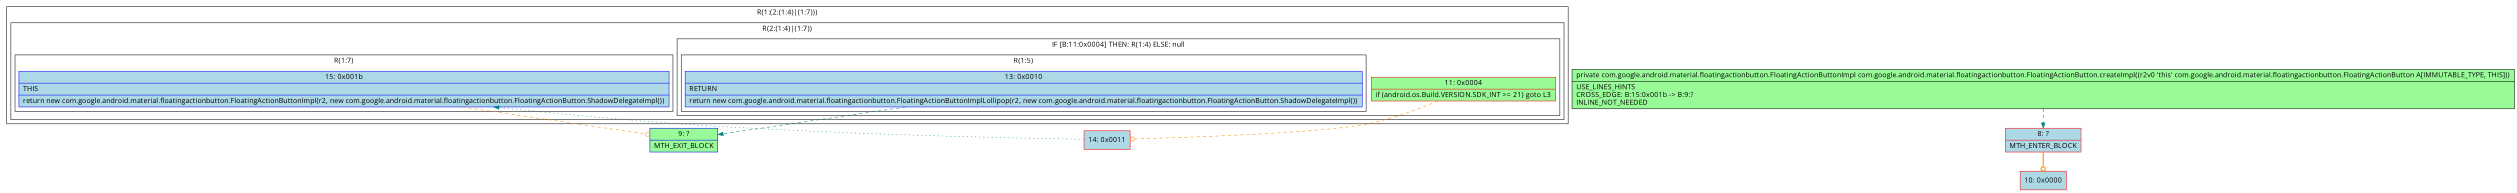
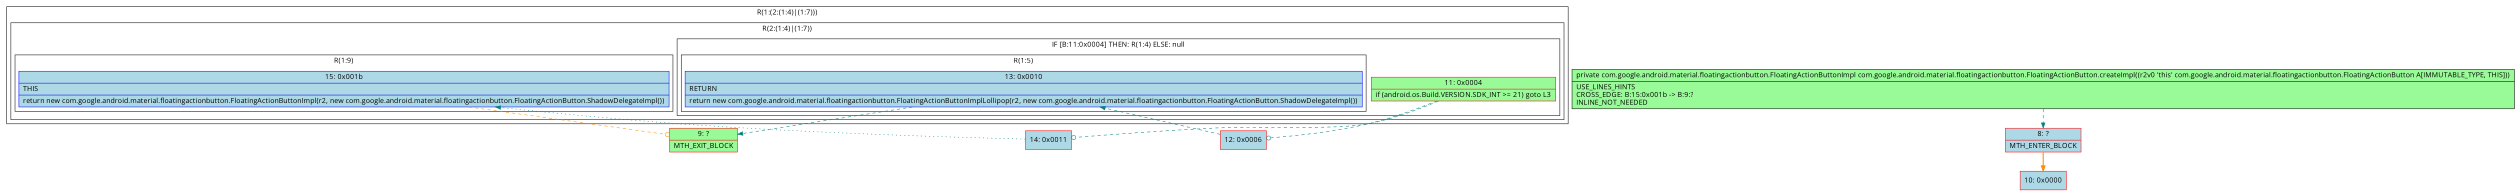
(344, 61) -> (344, 61)
(1288, 132) -> (1259, 128)
(684, 140) -> (704, 140)
none -> (1243, 140)
(2043, 160) -> (2043, 159)
